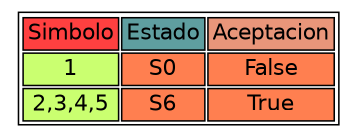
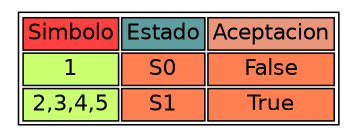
(163, 104) -> (163, 104)
